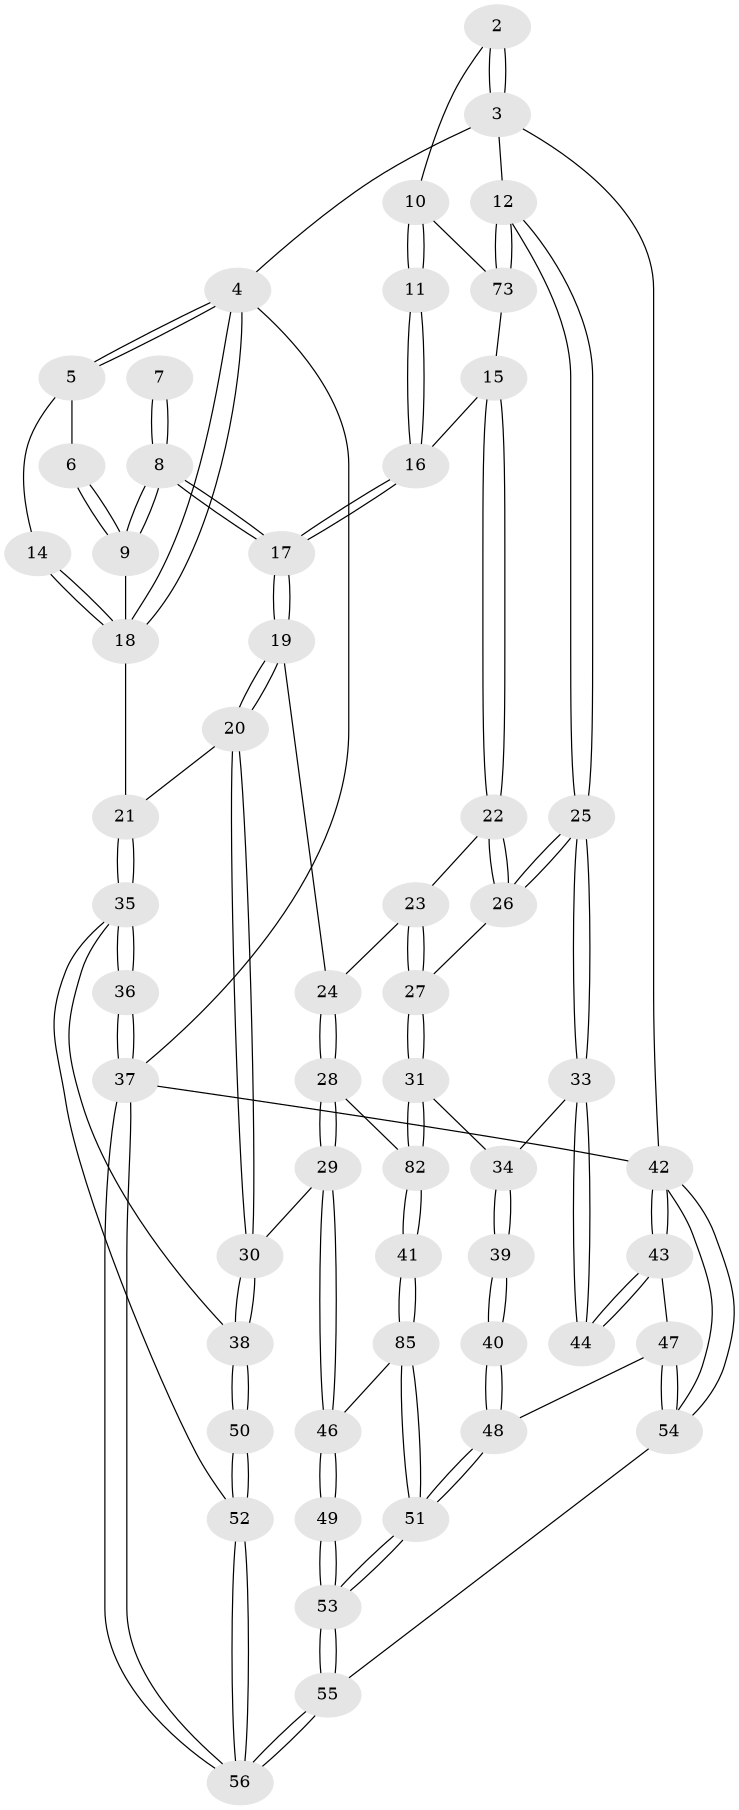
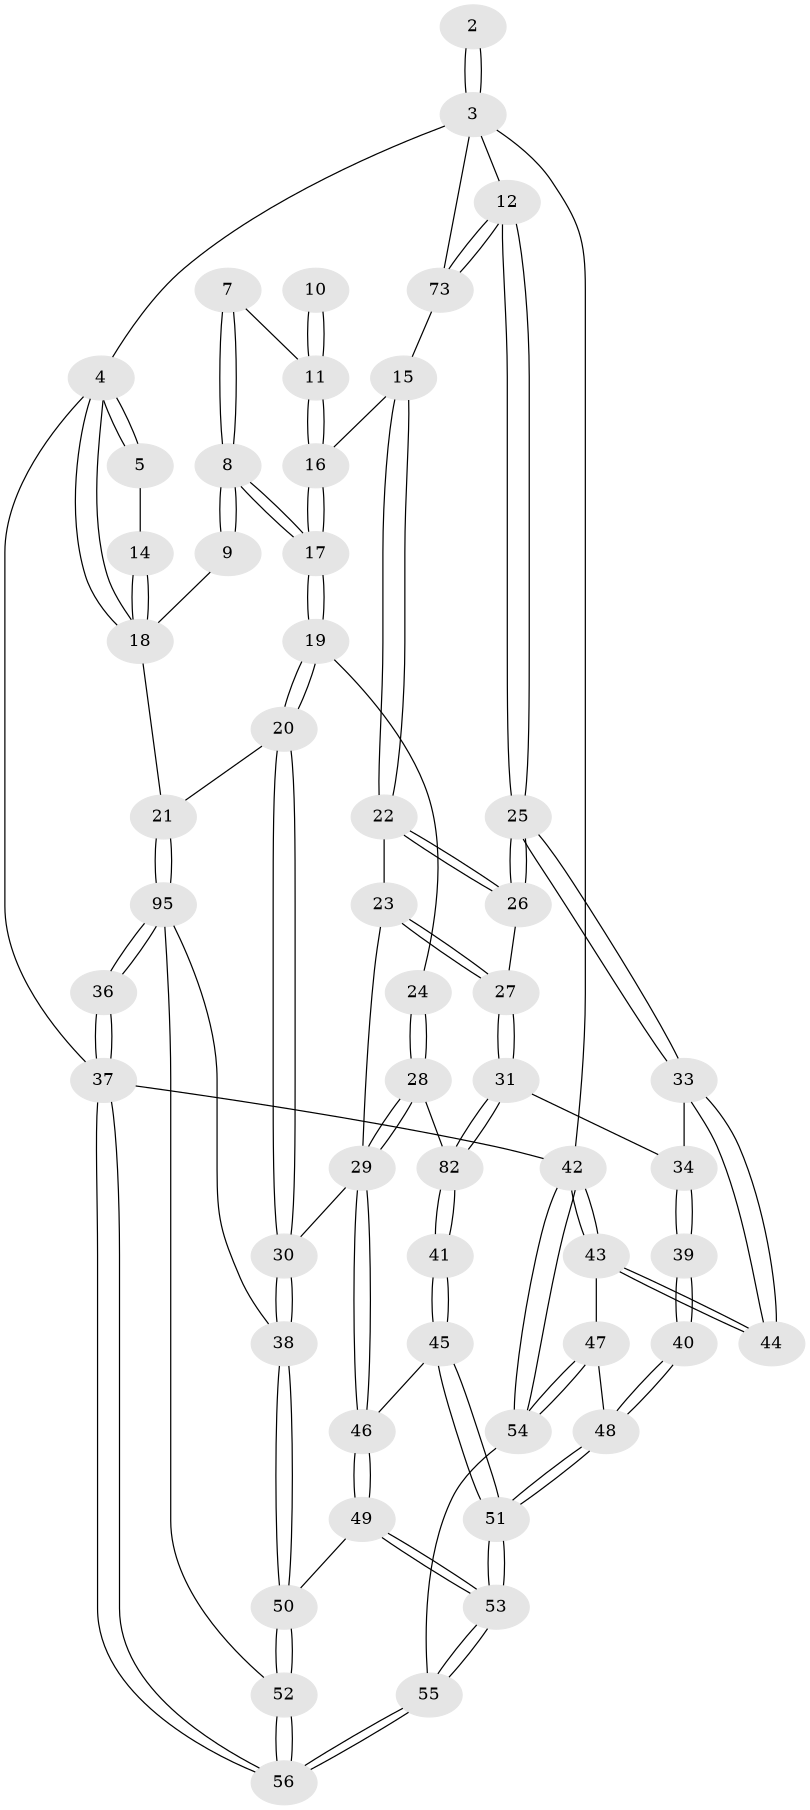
(445, 111) -> none
(460, 246) -> (457, 202)
none -> (272, 334)
(72, 466) -> none
(126, 905) -> (163, 905)
(372, 949) -> (369, 1036)
(406, 1344) -> (440, 1344)
none -> (323, 1563)
